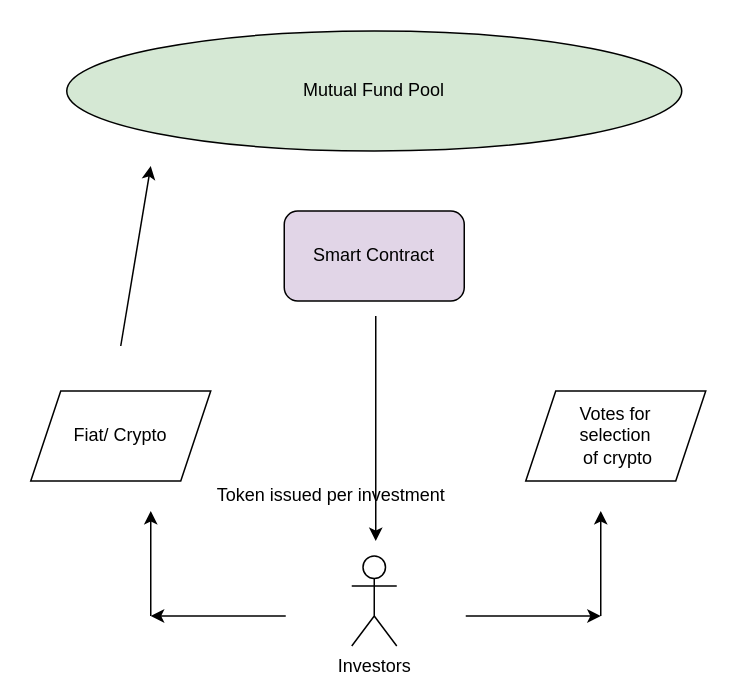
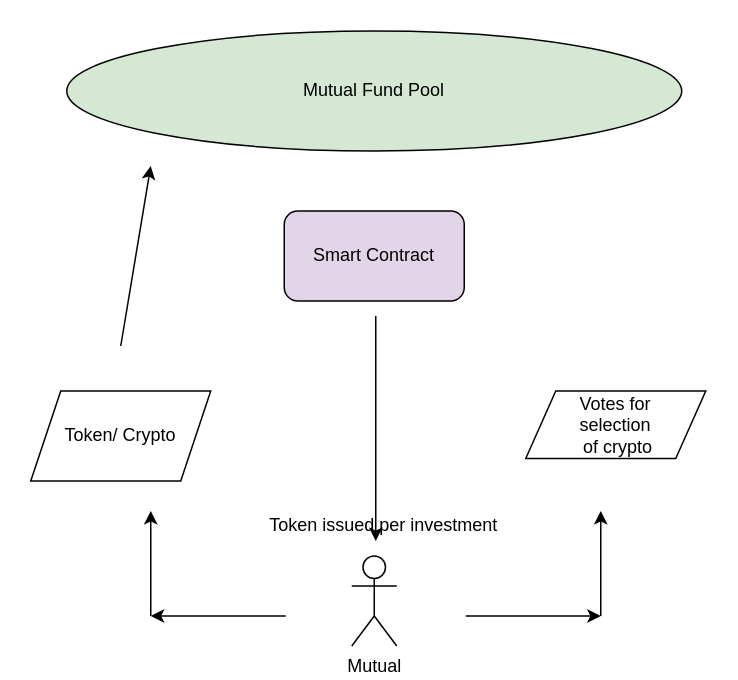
(121, 436) -> (121, 436)
(616, 436) -> (616, 425)
(331, 496) -> (383, 526)
(375, 667) -> (375, 667)
